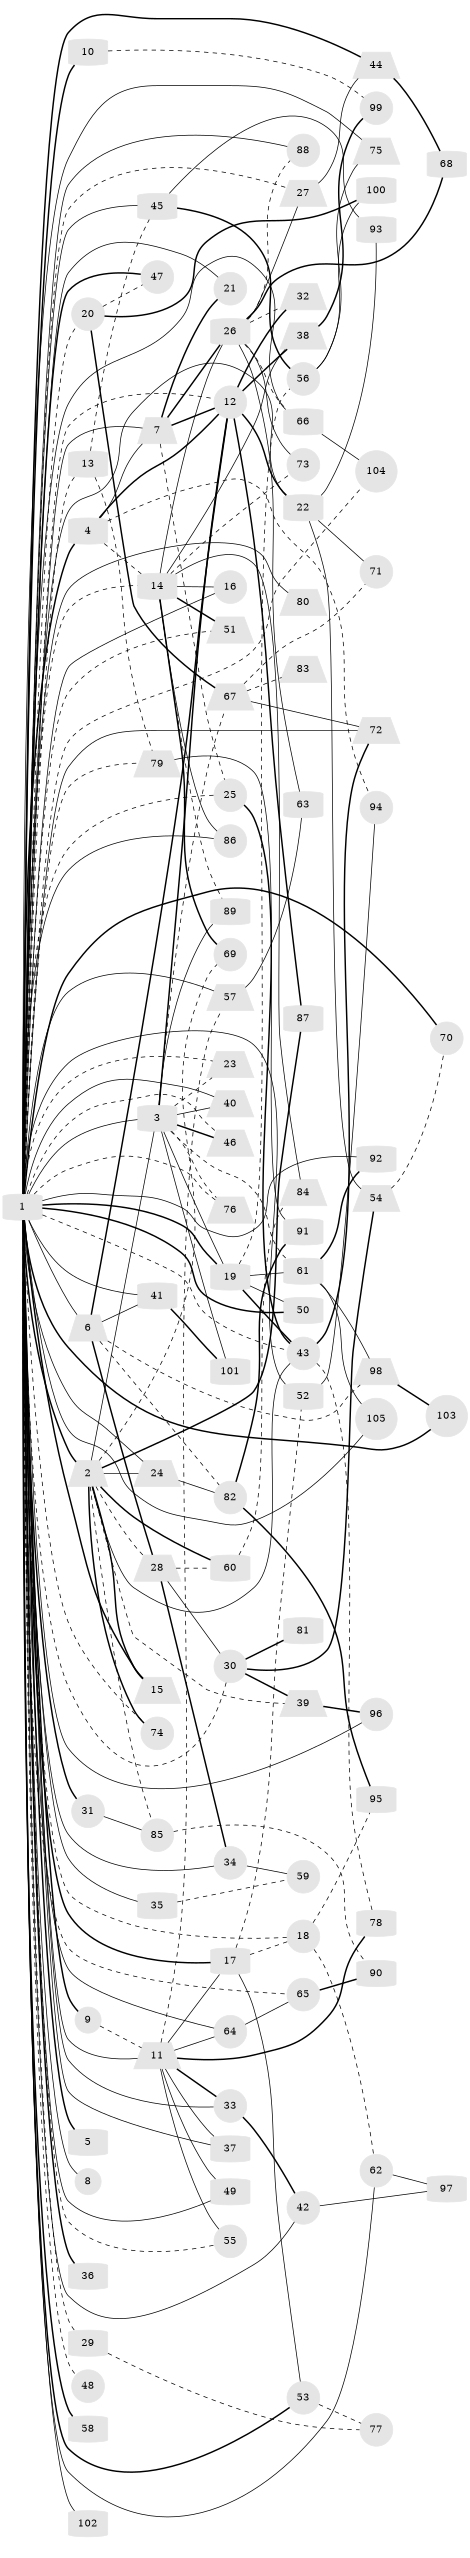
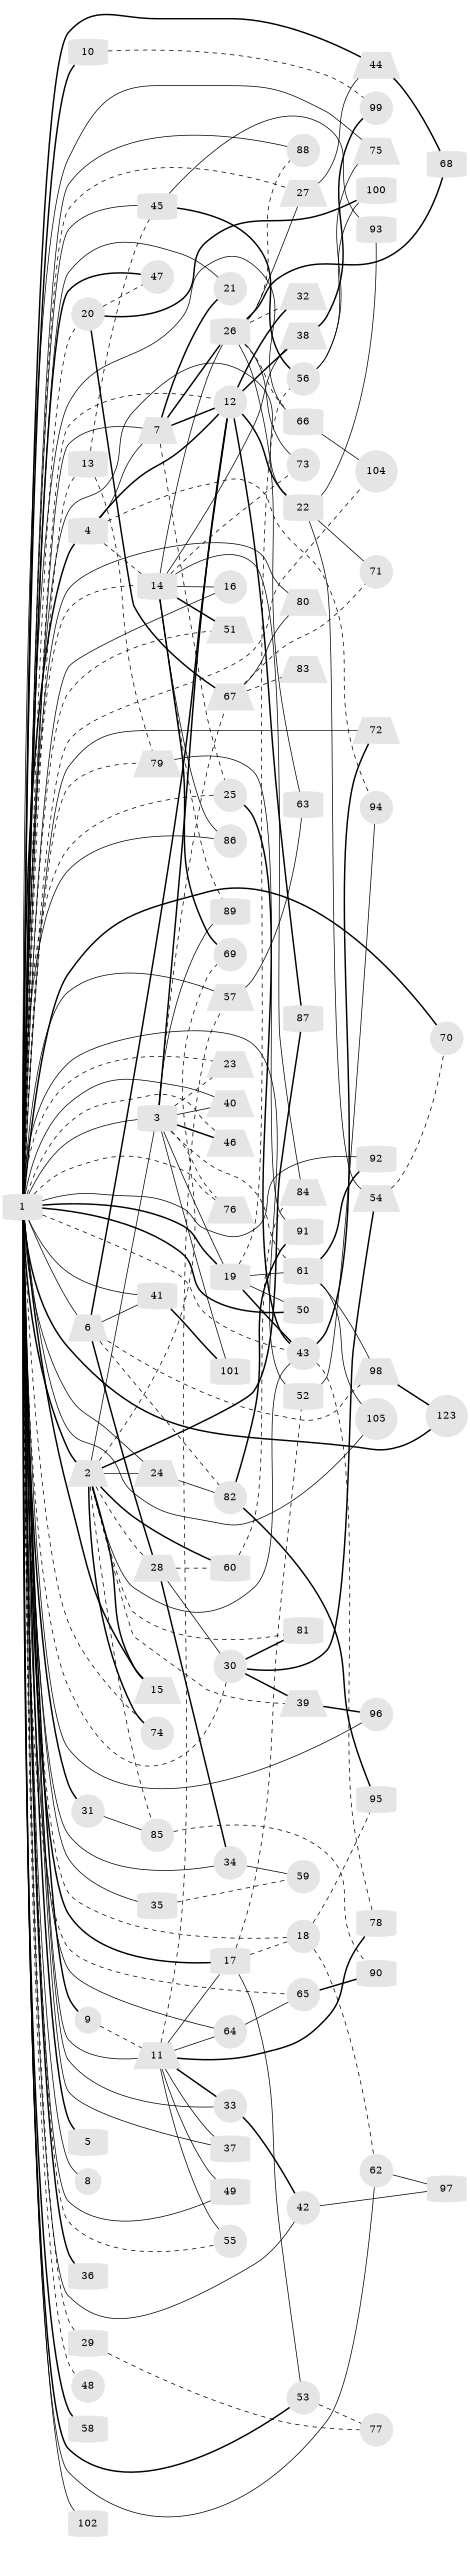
(305, 714) -> (267, 650)
(447, 1416) -> (447, 1416)
none -> (143, 1619)
